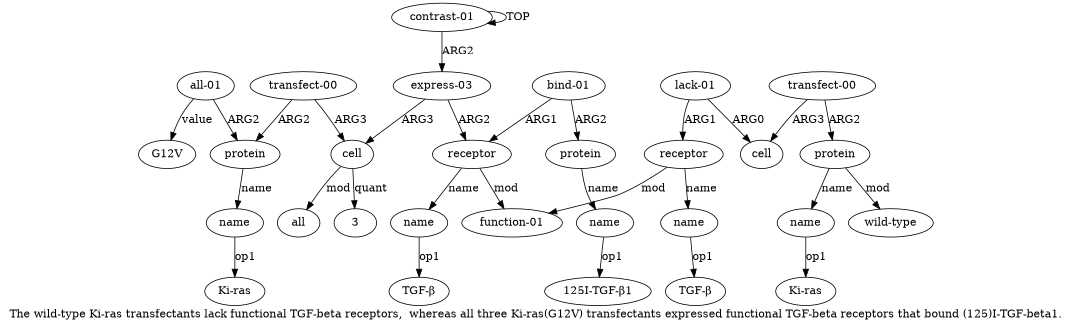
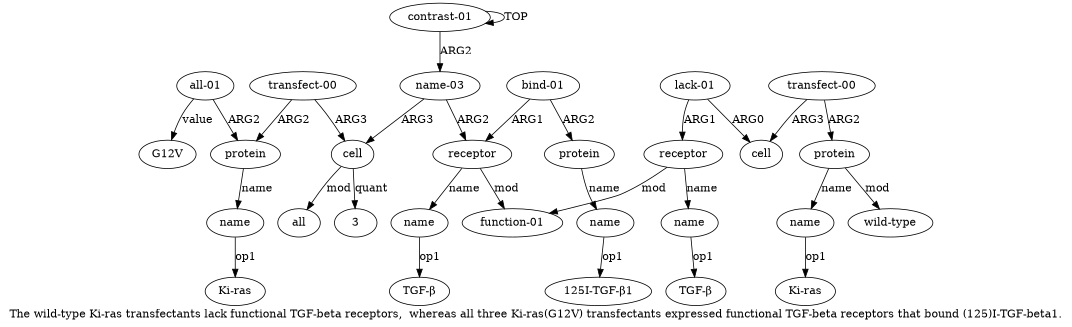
(442, 86) -> (440, 86)
